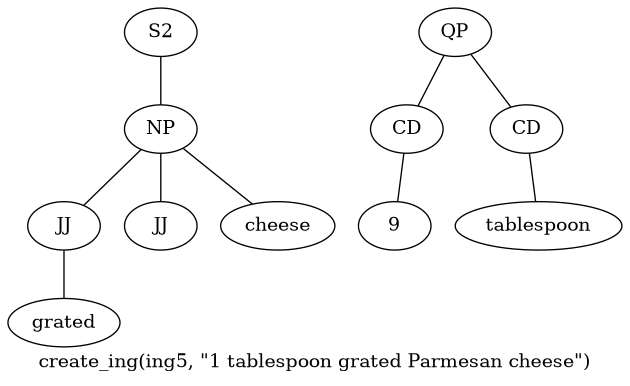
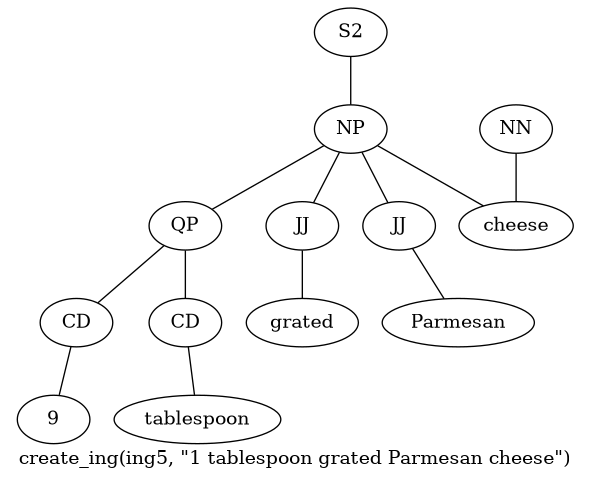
none -> (516, 129)
none -> (268, 177)
none -> (458, 323)
